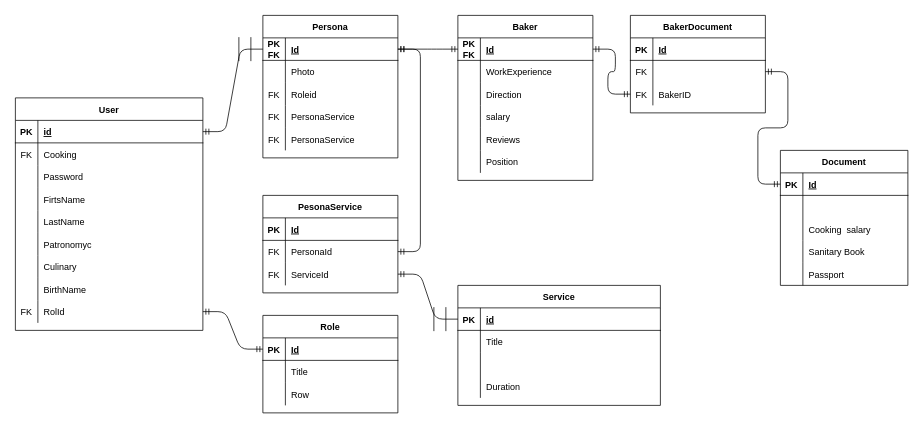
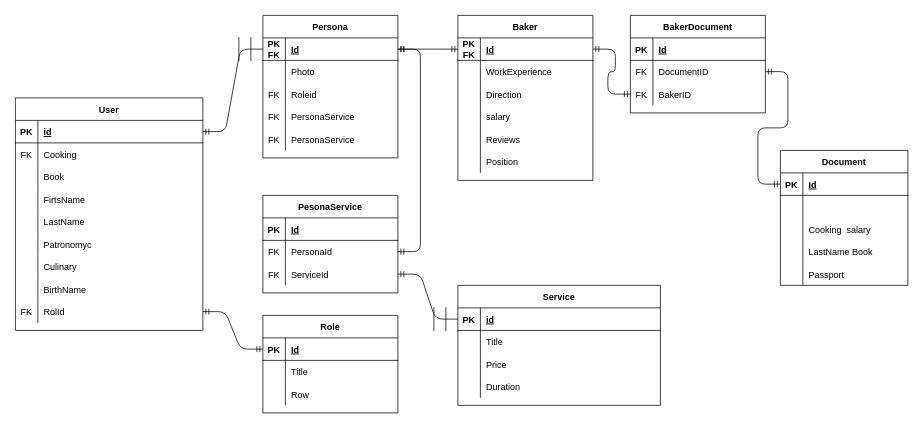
none -> (709, 72)
(64, 177) -> (54, 177)
(839, 252) -> (840, 252)
none -> (570, 364)
